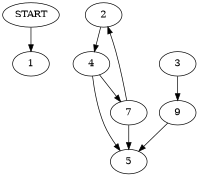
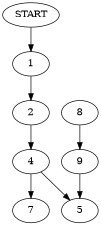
(178, 64) -> (80, 113)
(120, 67) -> (31, 85)
(129, 134) -> none
